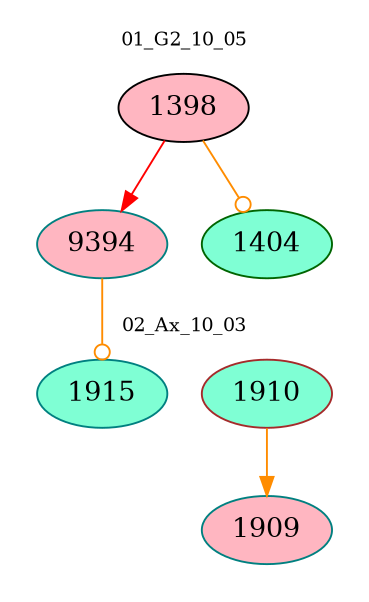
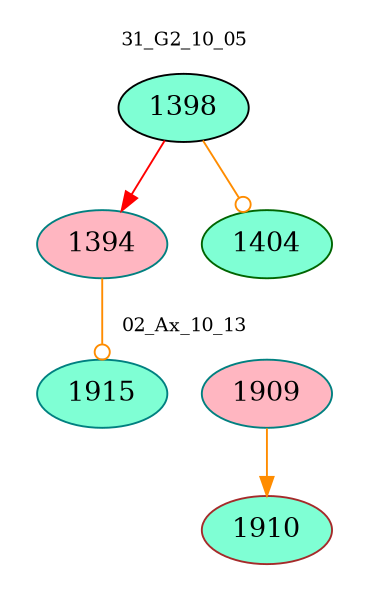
(185, 41) -> (185, 41)
(184, 108) -> (184, 108)
(102, 244) -> (102, 244)
(185, 327) -> (185, 327)
(267, 453) -> (267, 453)
